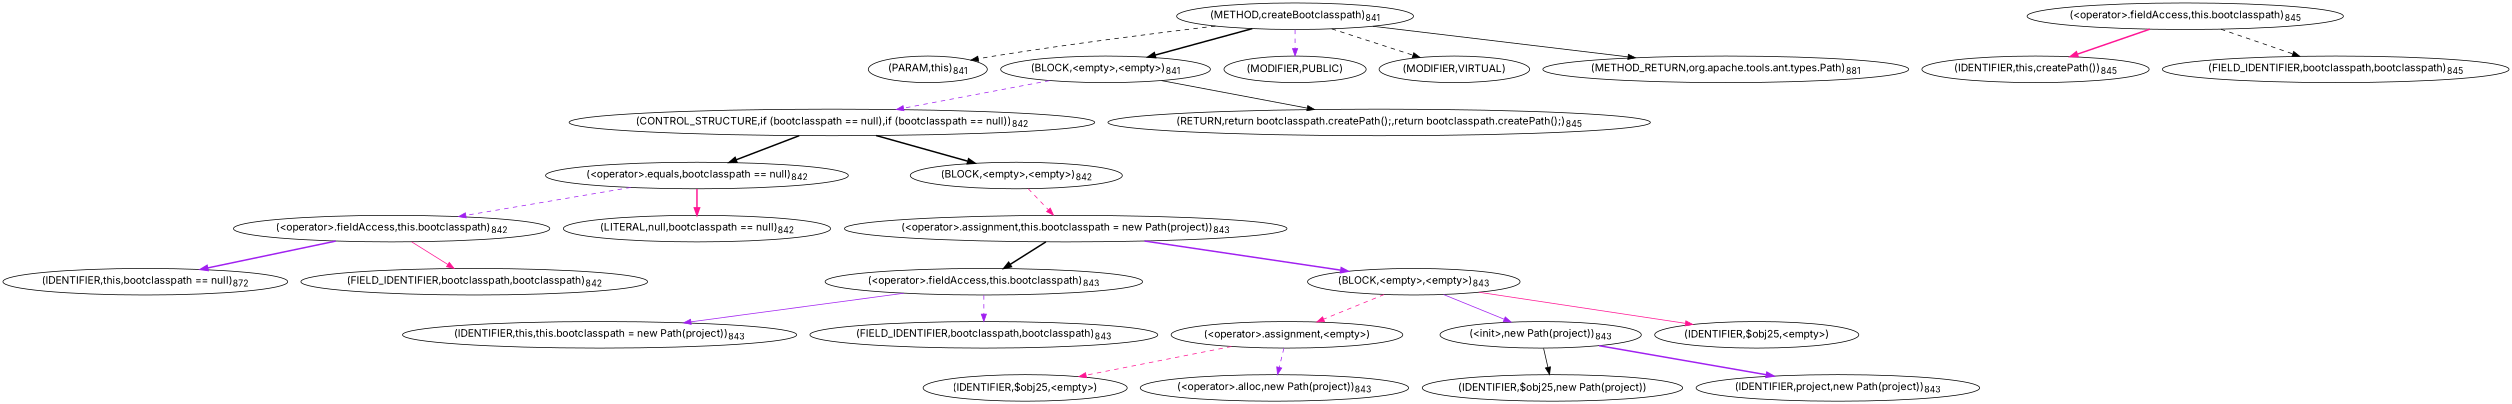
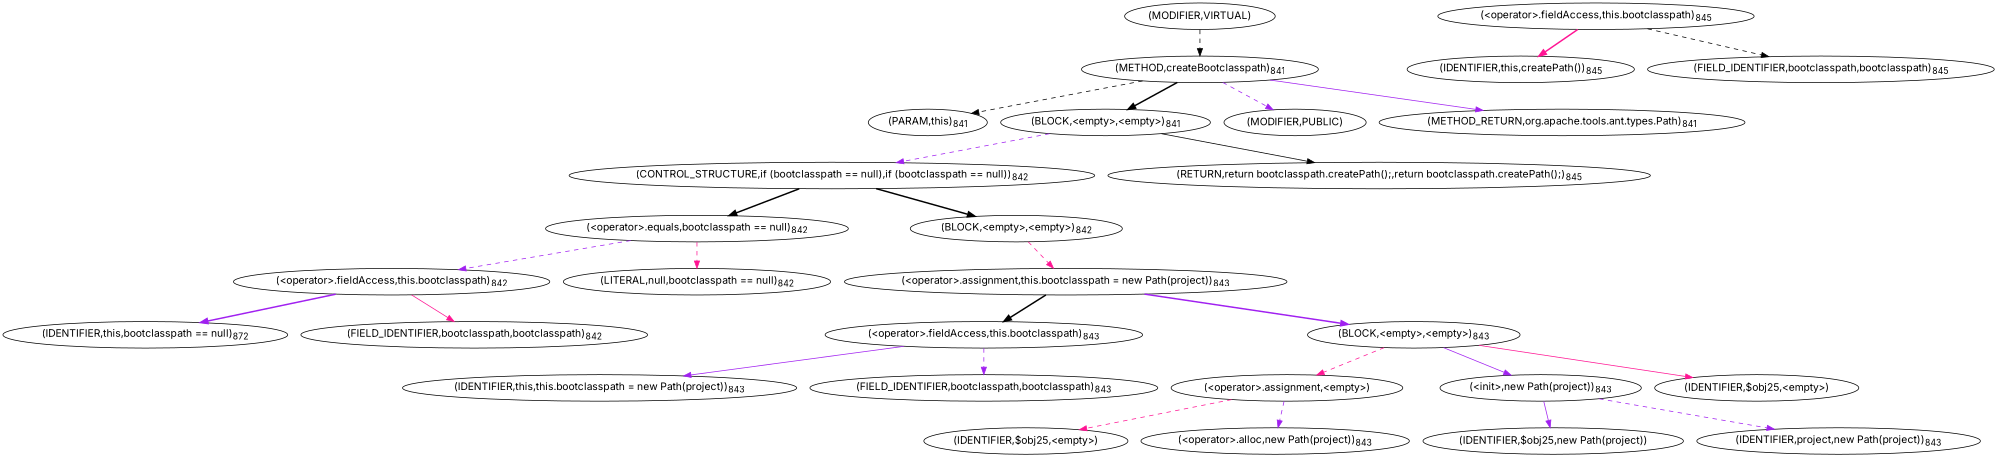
(1372, 42) -> (1200, 39)
(1500, 42) -> (1373, 95)
(1853, 68) -> (1690, 121)
(697, 198) -> (697, 252)
(1546, 358) -> (1546, 411)
(1683, 360) -> (1683, 413)
